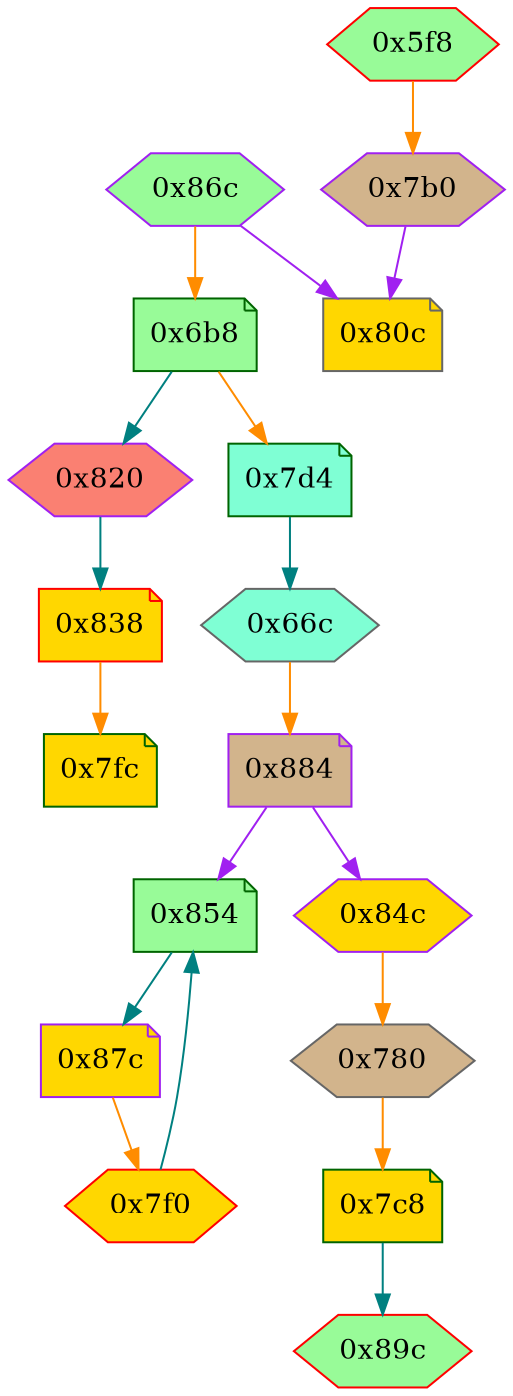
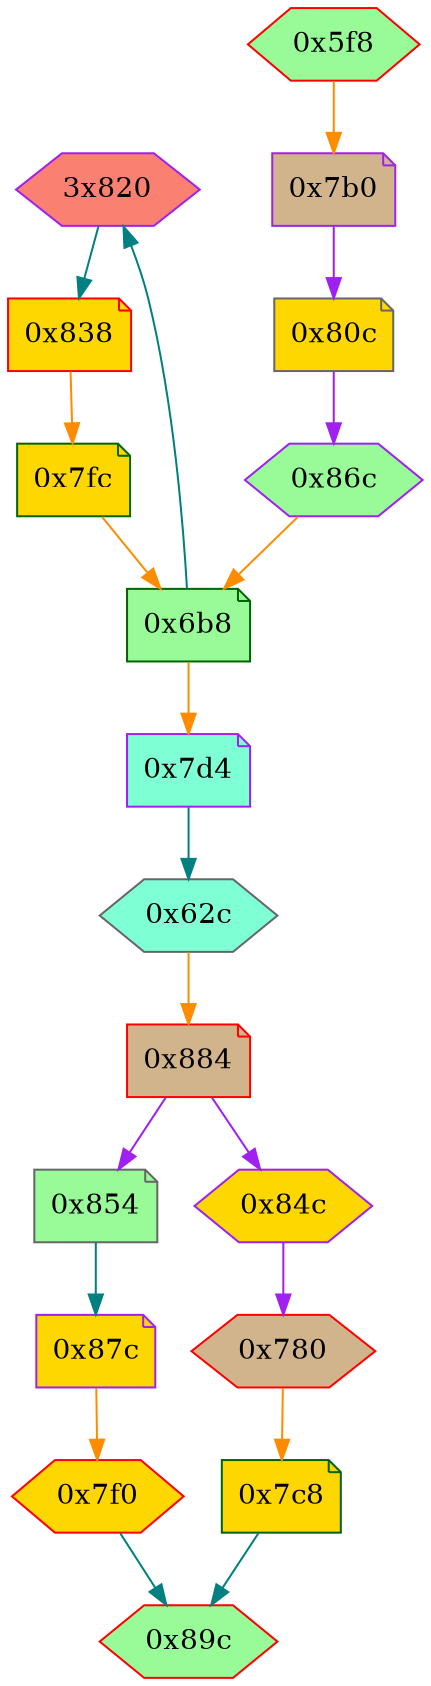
(413, 190) -> (334, 190)
(281, 256) -> (334, 397)
(100, 480) -> (108, 190)
(290, 480) -> (189, 770)
none -> (125, 545)
(290, 625) -> (189, 916)
(290, 770) -> (189, 1061)
(195, 916) -> (96, 1206)
(383, 978) -> (283, 1269)
(383, 1061) -> (283, 1351)
(181, 1072) -> (138, 1560)
